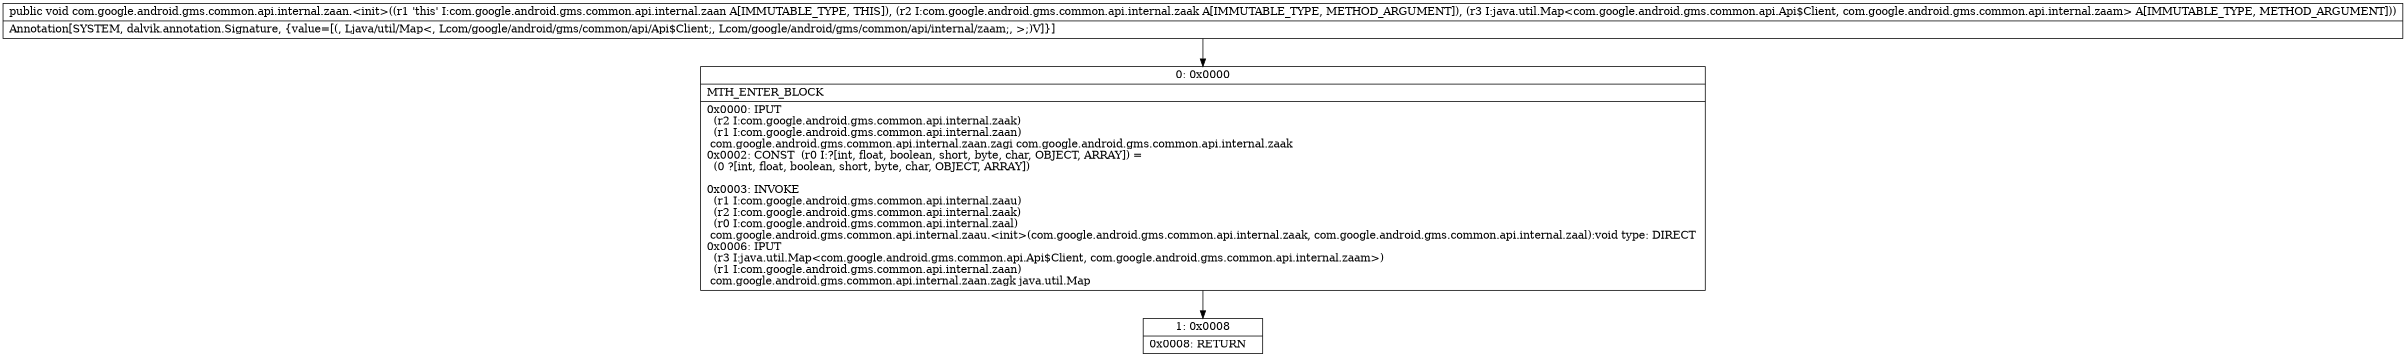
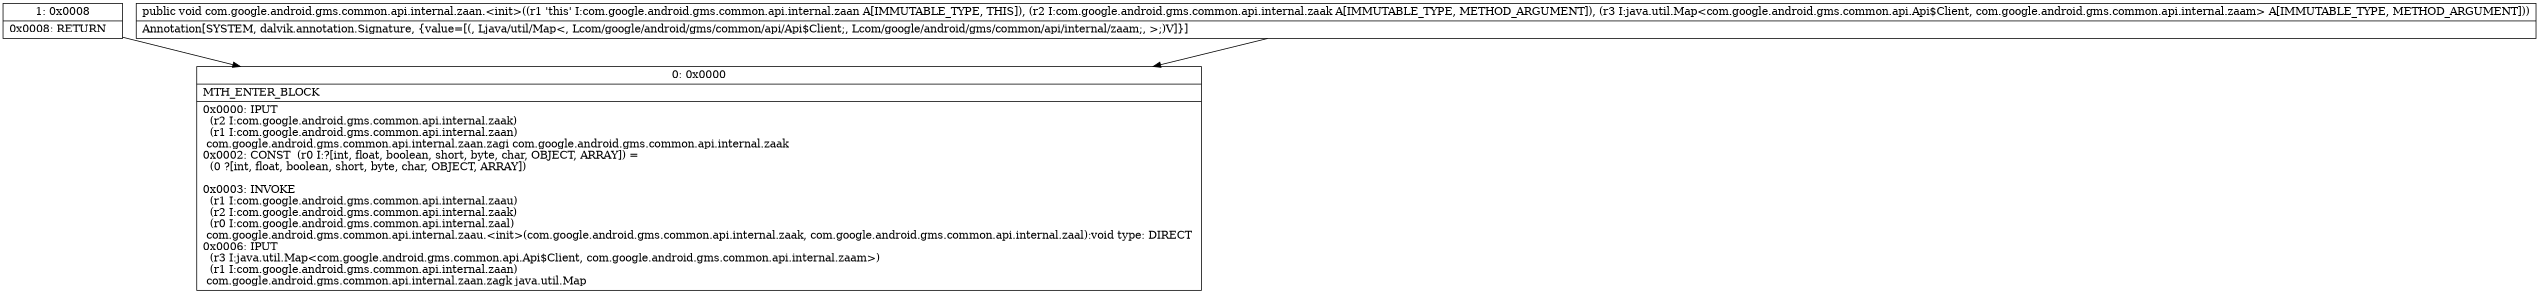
(1203, 301) -> (178, 51)
